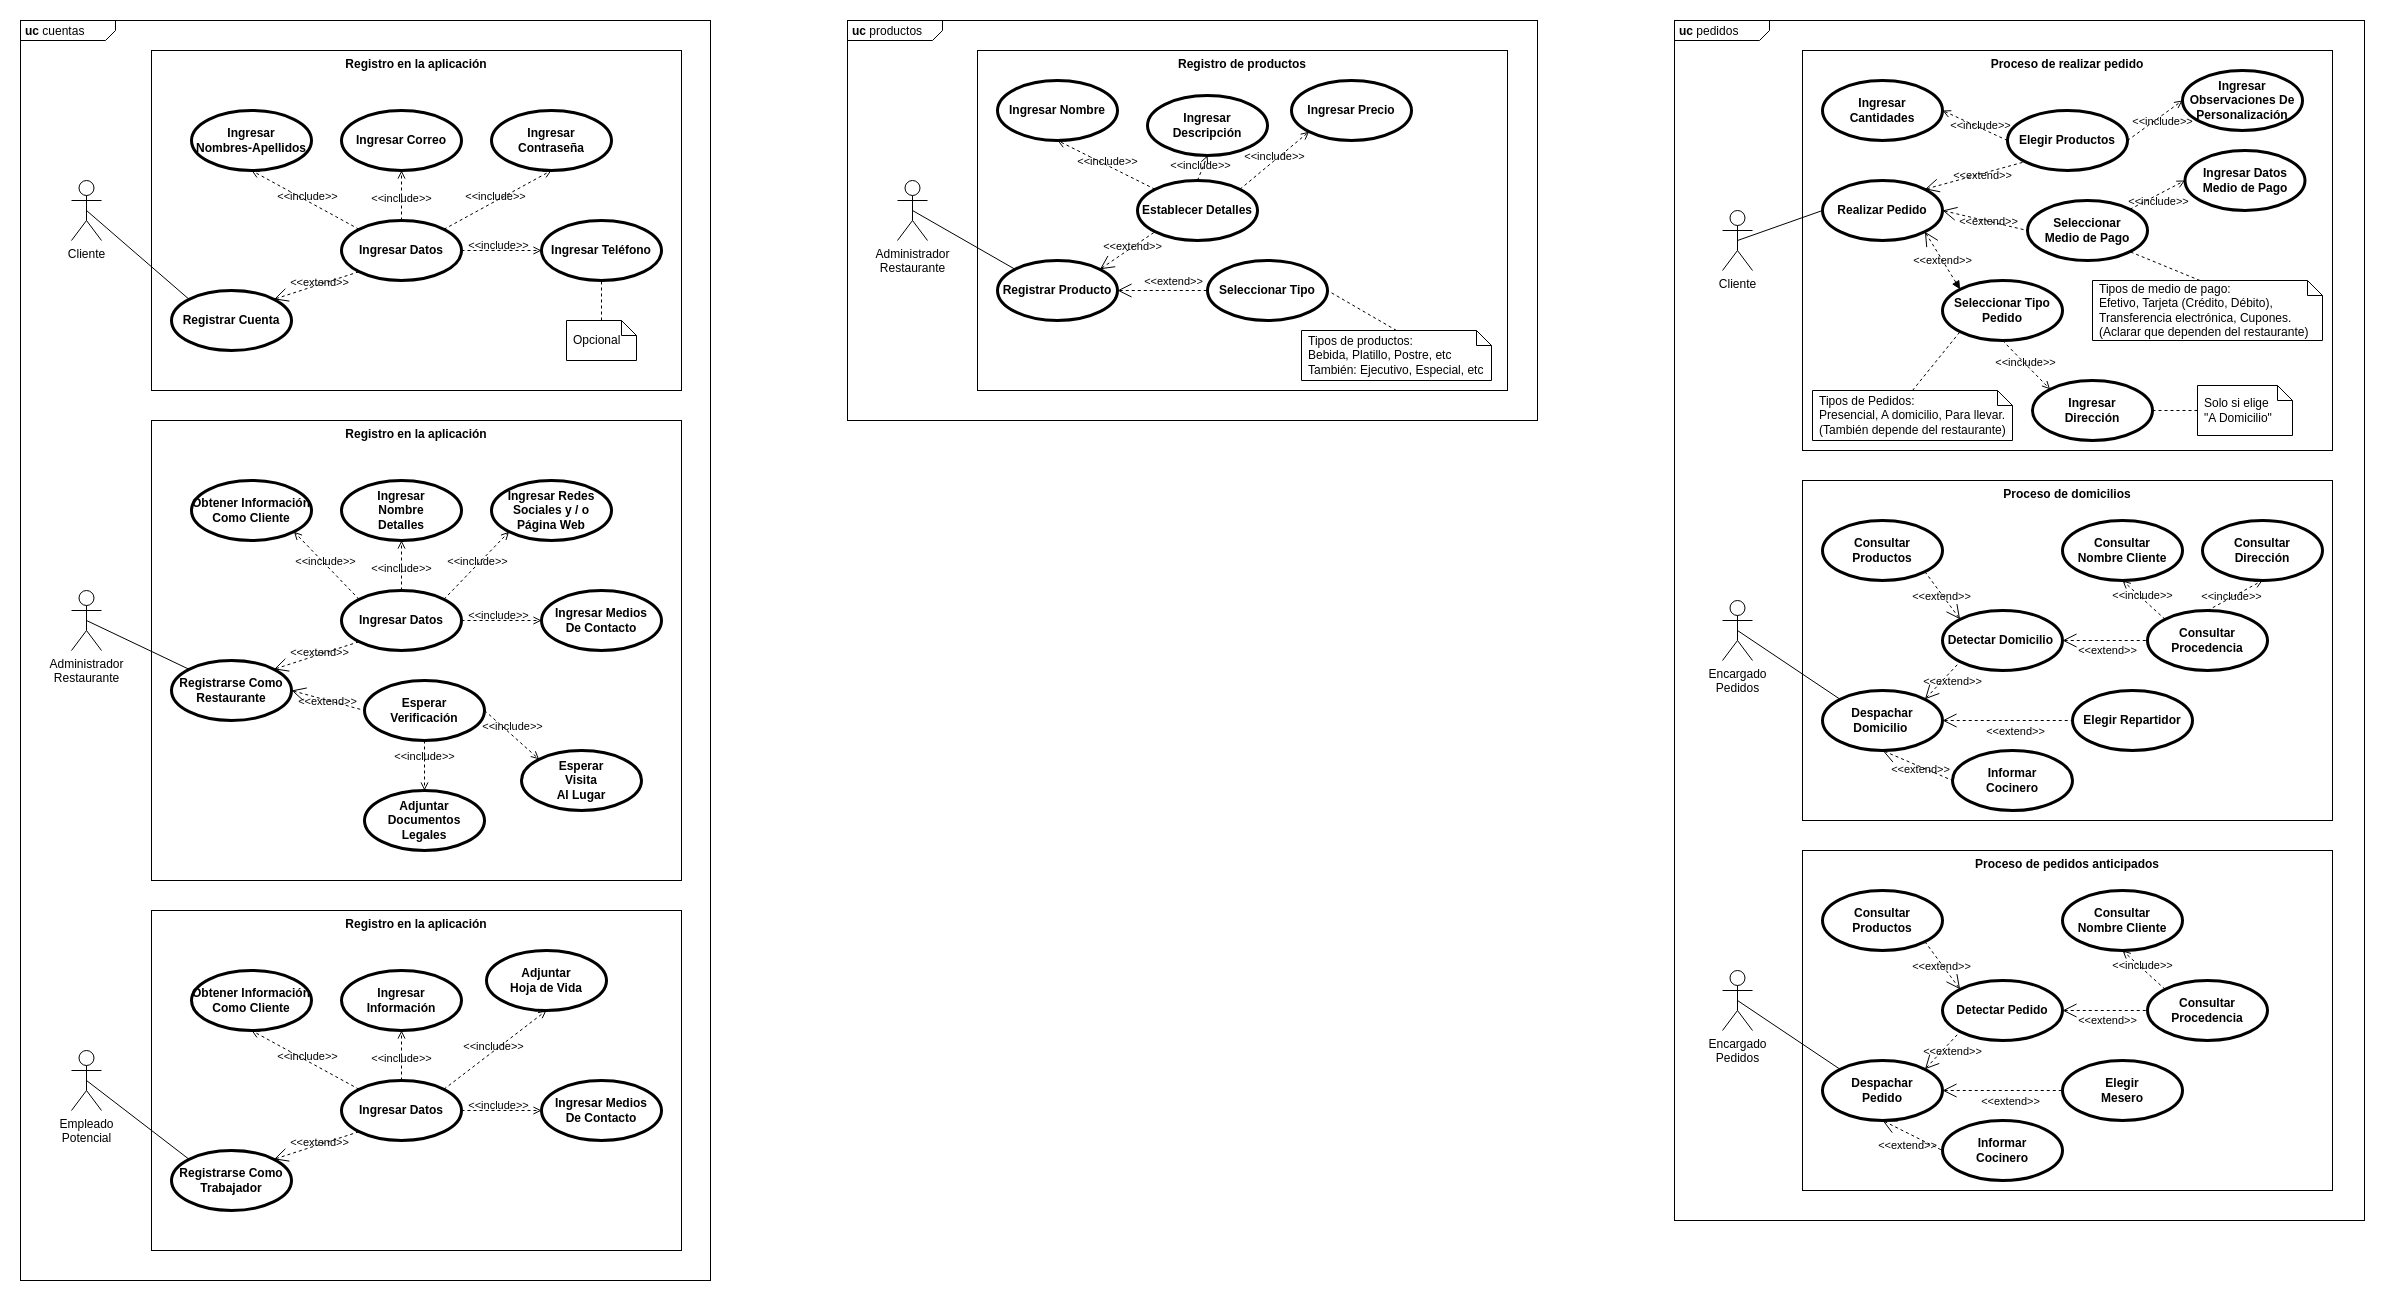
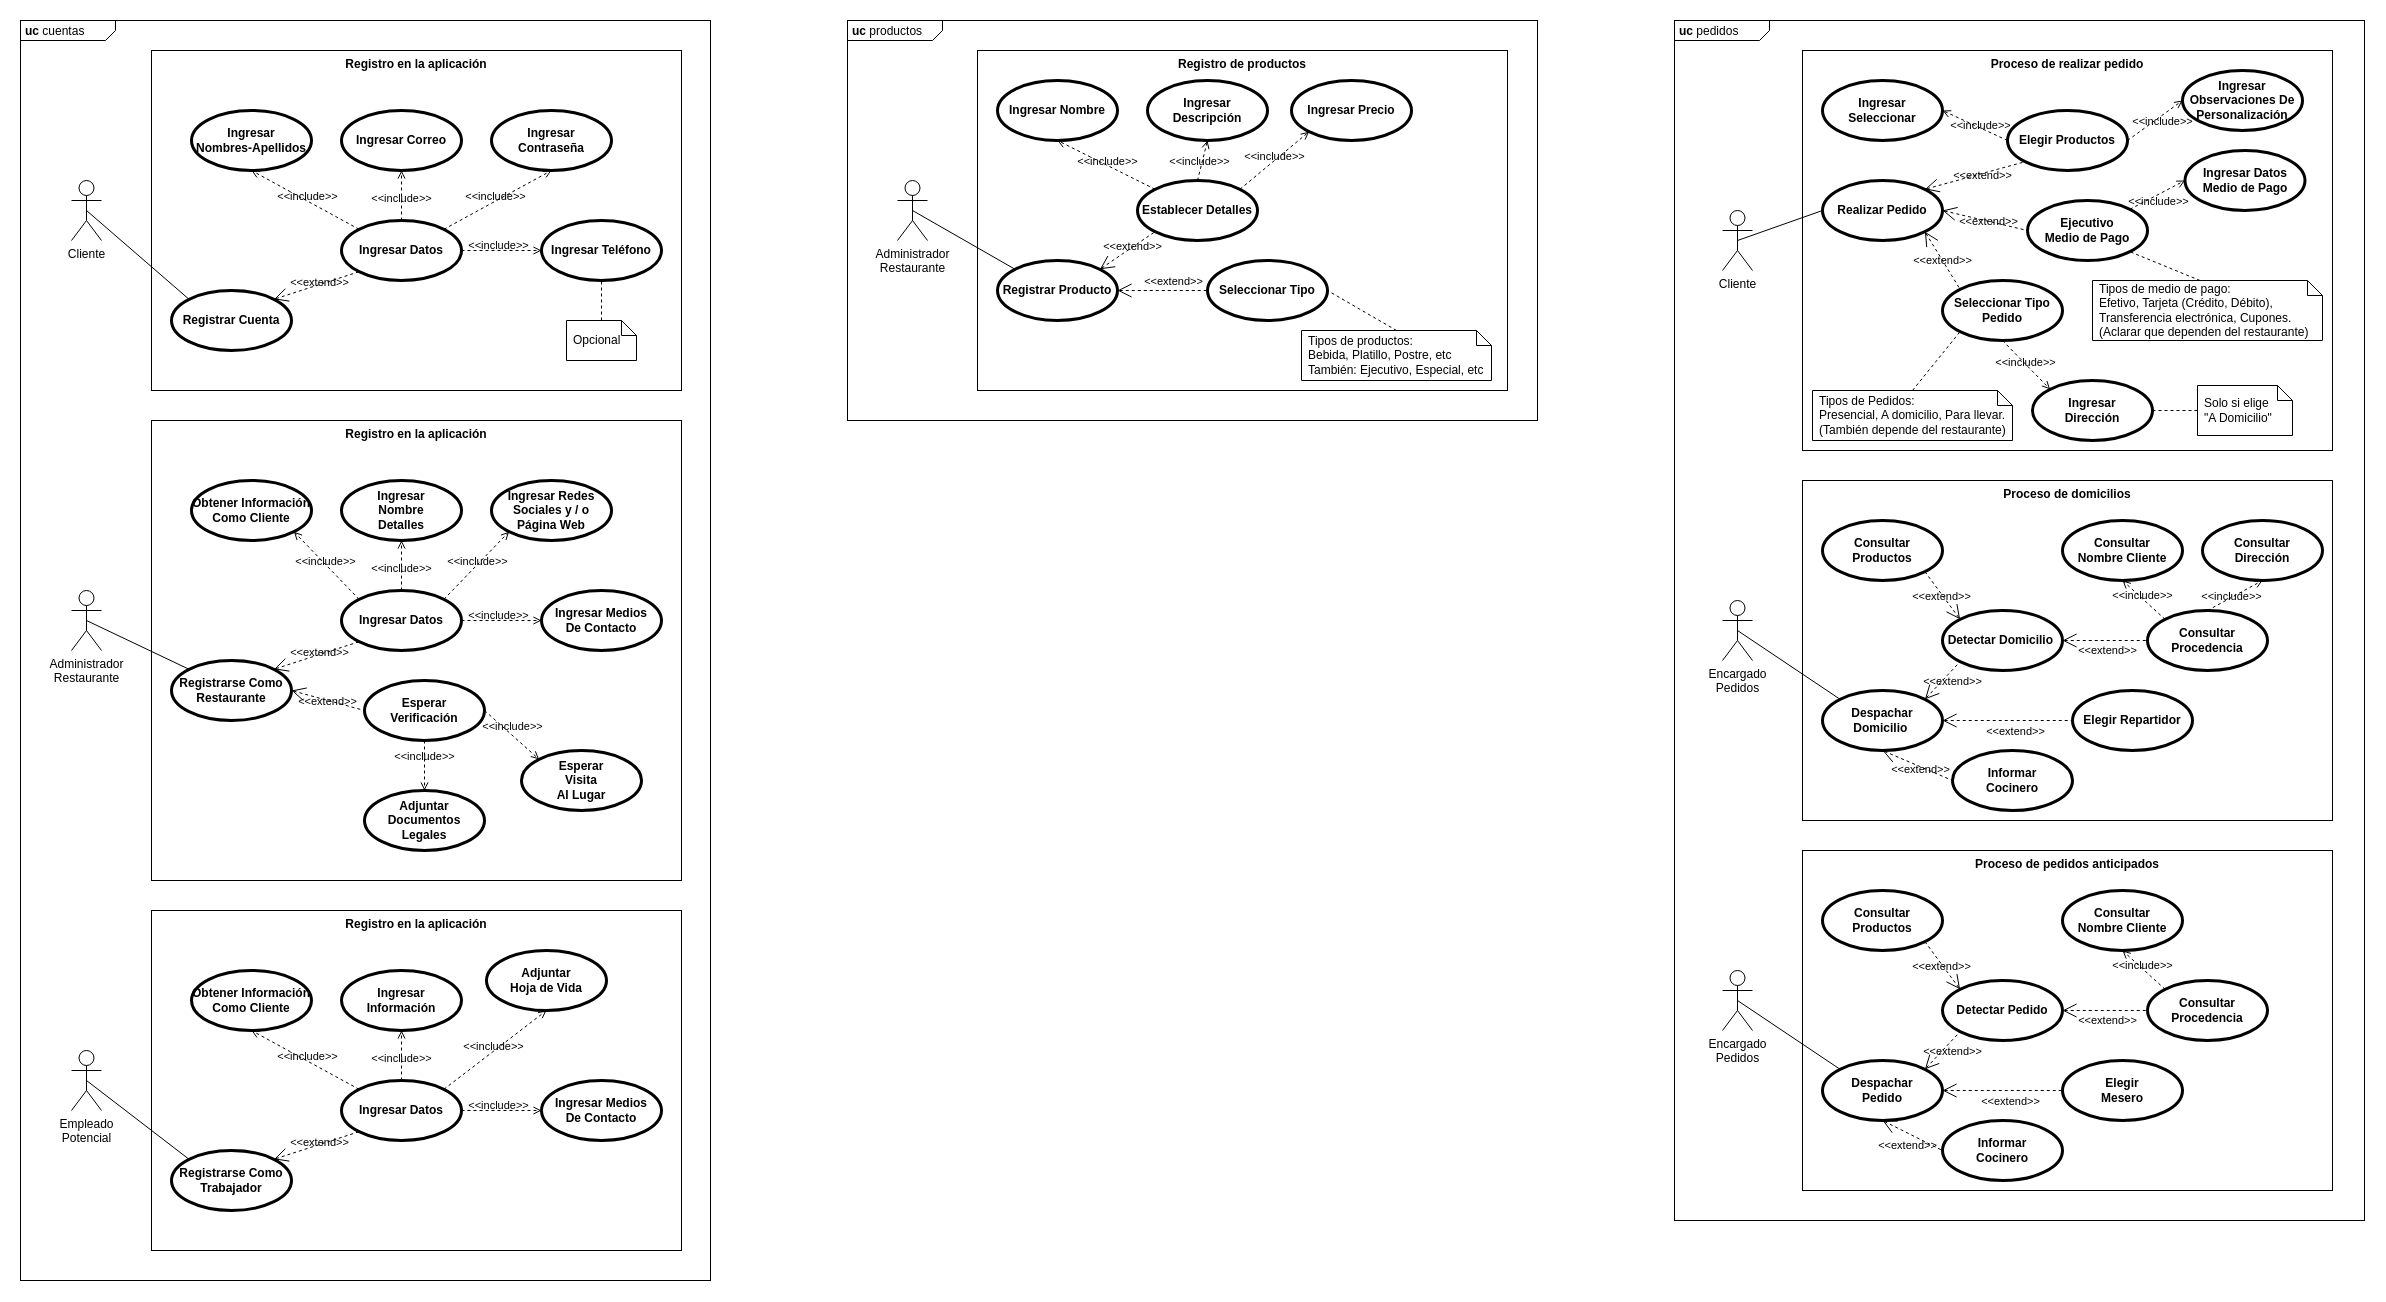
(1883, 111) -> (1883, 111)
(1208, 126) -> (1208, 111)
(2088, 231) -> (2088, 231)
(1955, 281) -> (1957, 284)
